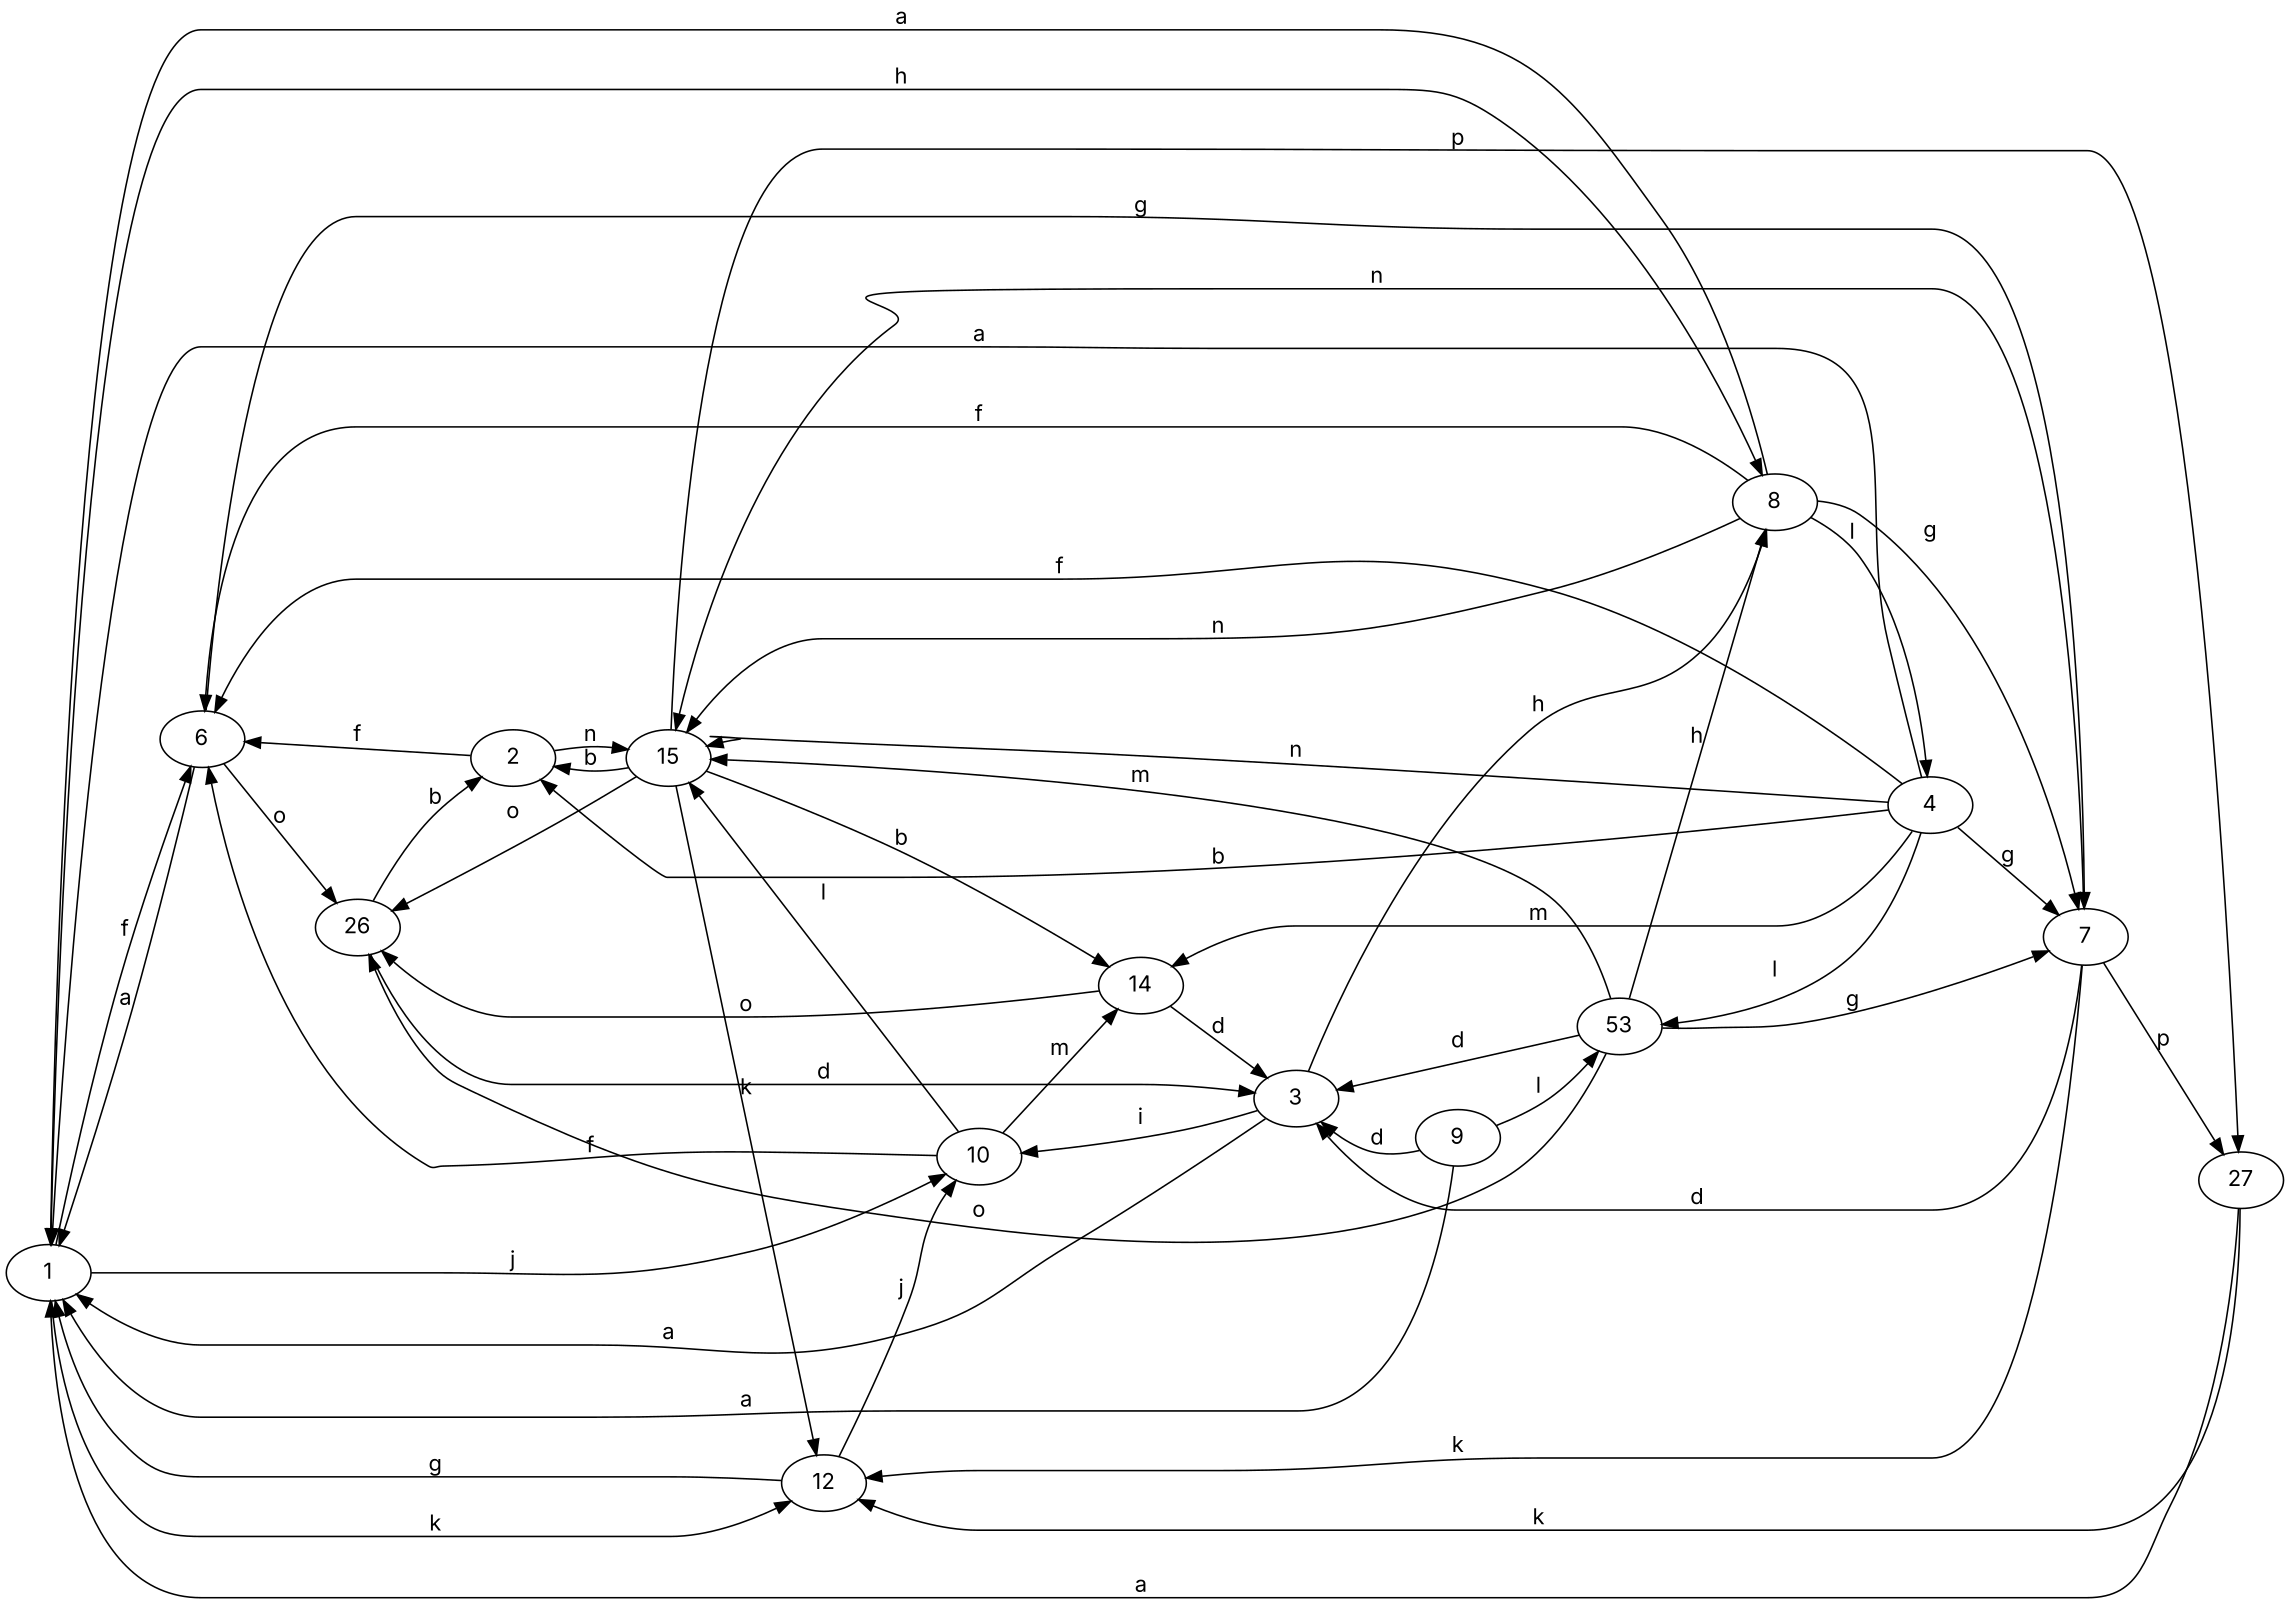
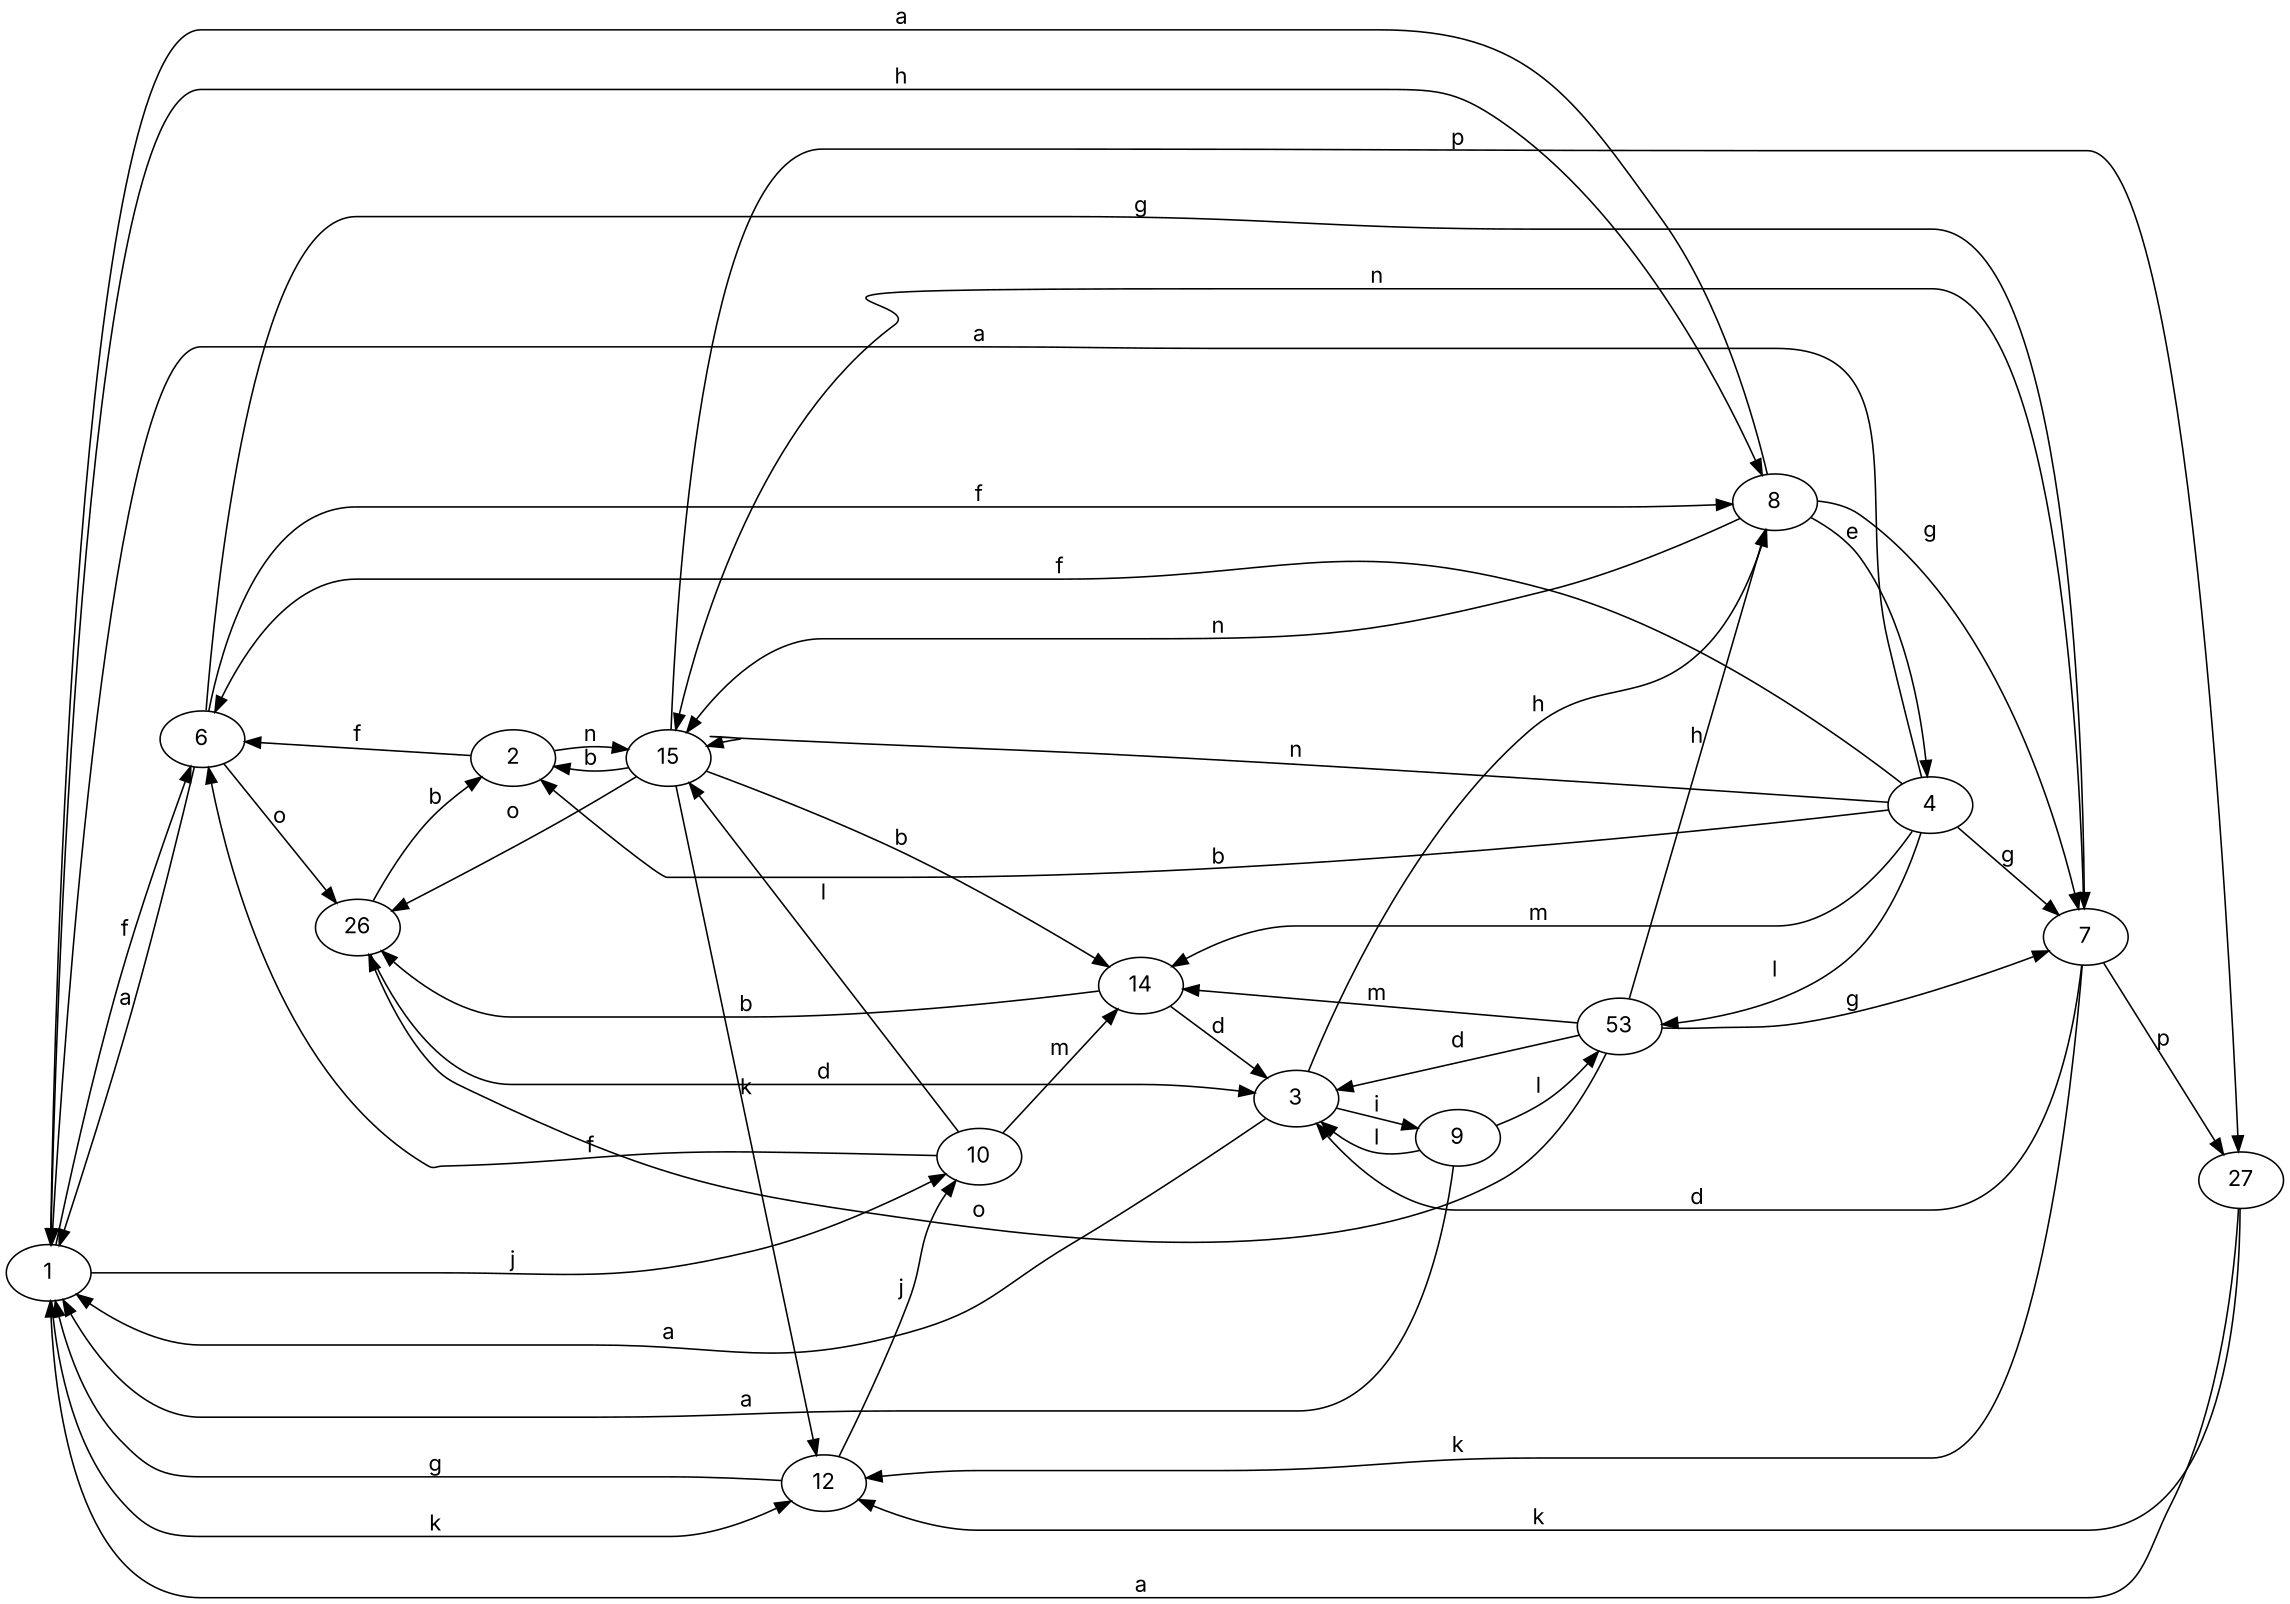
(891, 427) -> (901, 507)
(1853, 533) -> (1853, 533)
(1206, 800) -> (1388, 1007)
(746, 1005) -> (746, 1005)
(1149, 1136) -> (1369, 1116)
(1377, 1139) -> (1377, 1139)
